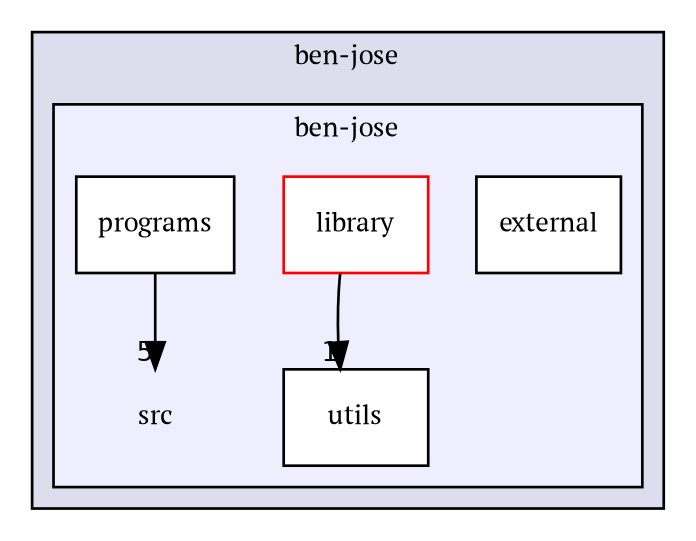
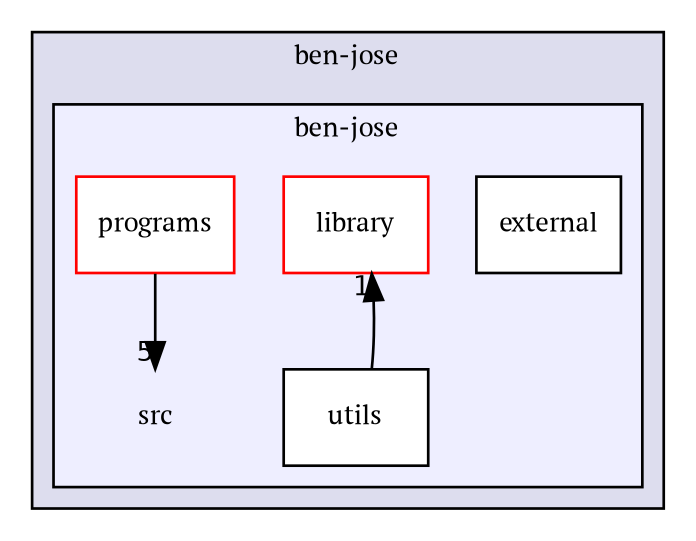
(155, 225) -> (155, 225)
(338, 308) -> (374, 335)
